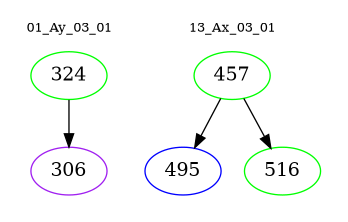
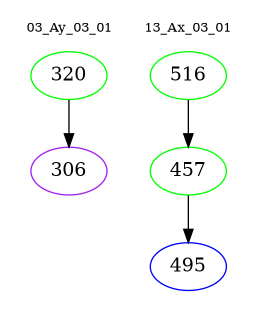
(70, 29) -> (70, 29)
(69, 76) -> (69, 76)
(254, 117) -> (188, 117)
